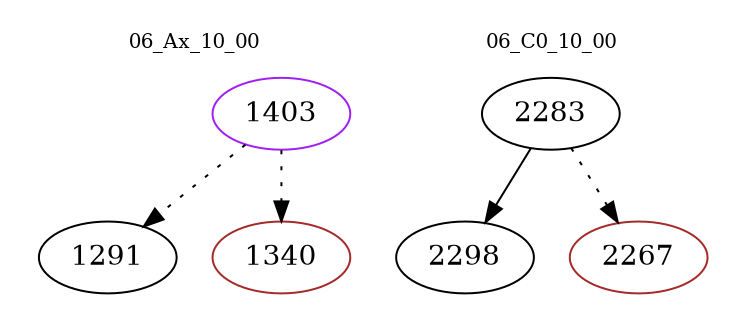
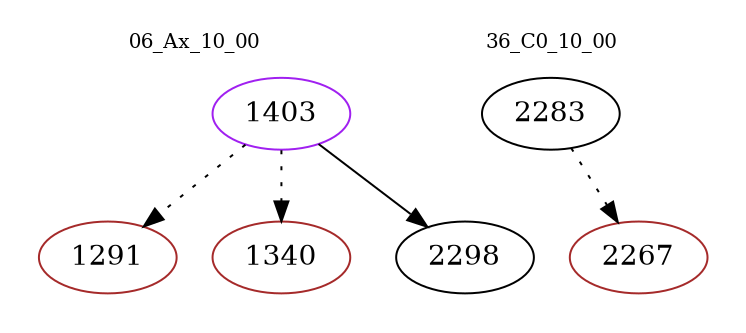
(552, 43) -> (552, 43)
(514, 177) -> (353, 170)
(108, 257) -> (108, 257)
